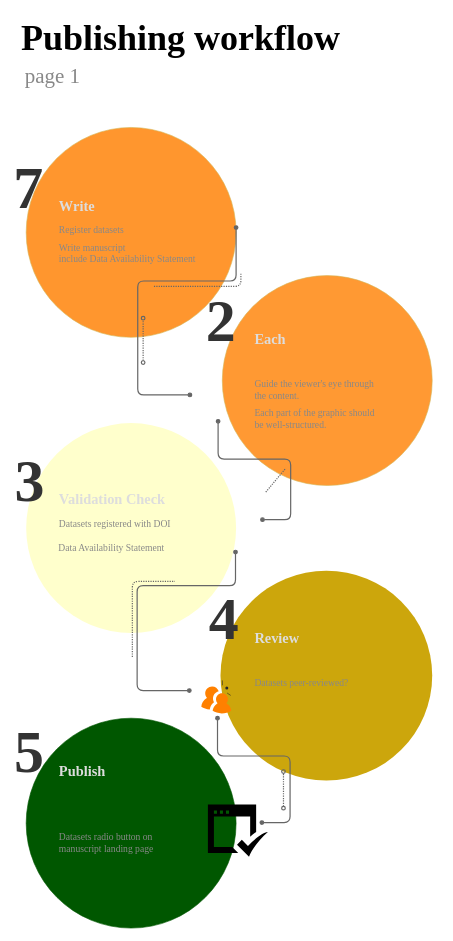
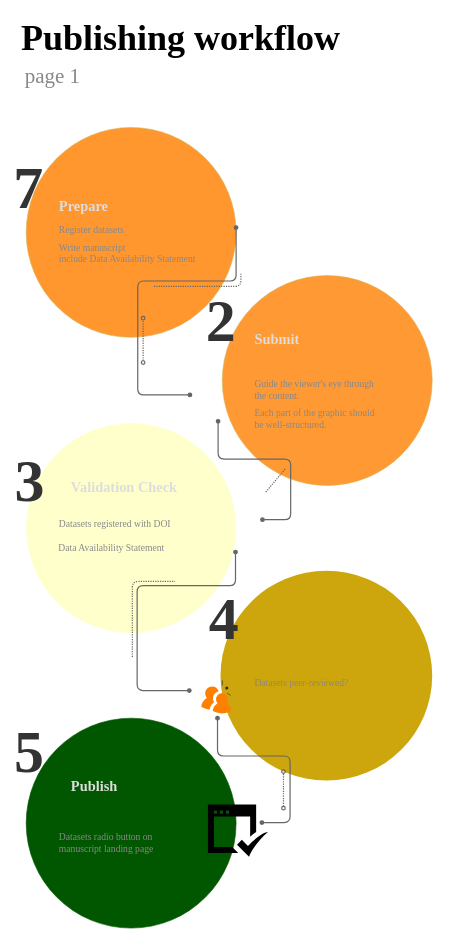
(77, 207) -> (87, 207)
(271, 338) -> (277, 338)
(130, 499) -> (142, 487)
(287, 638) -> none
(91, 771) -> (103, 786)
